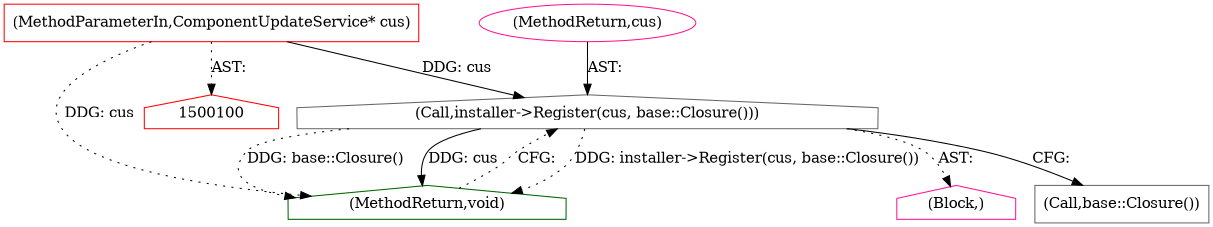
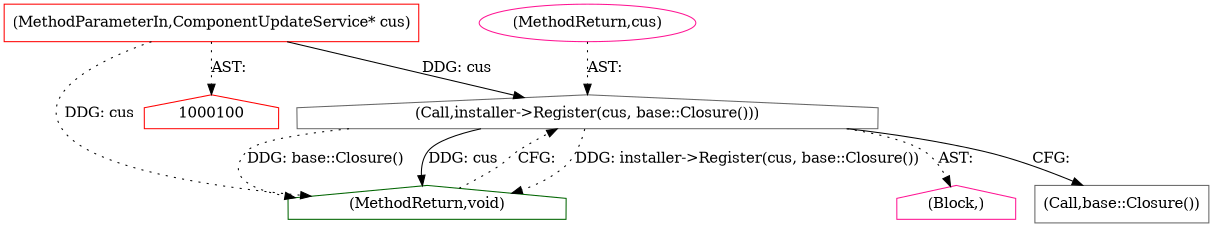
(588, 63) -> (588, 63)
(211, 114) -> (211, 114)
